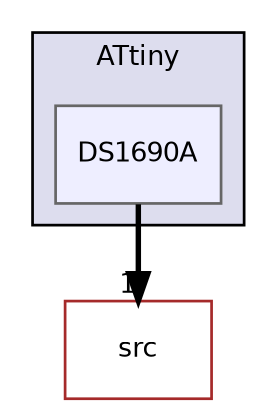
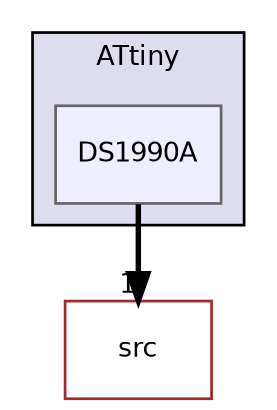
(138, 155) -> (138, 155)
